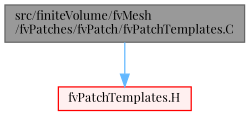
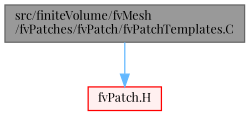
(125, 99) -> (125, 99)
